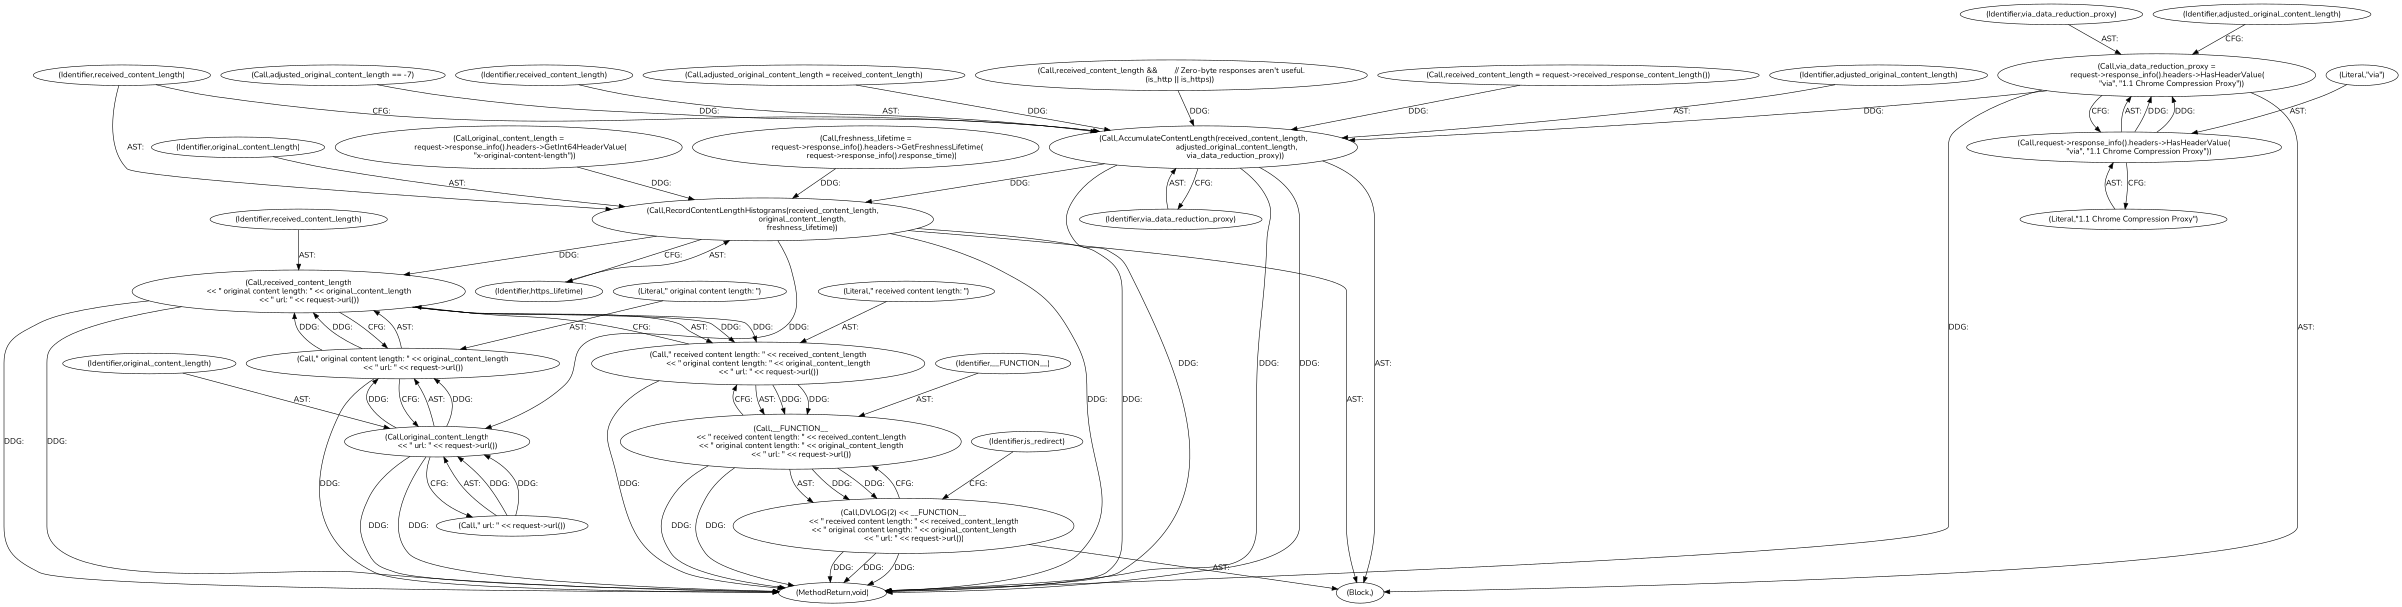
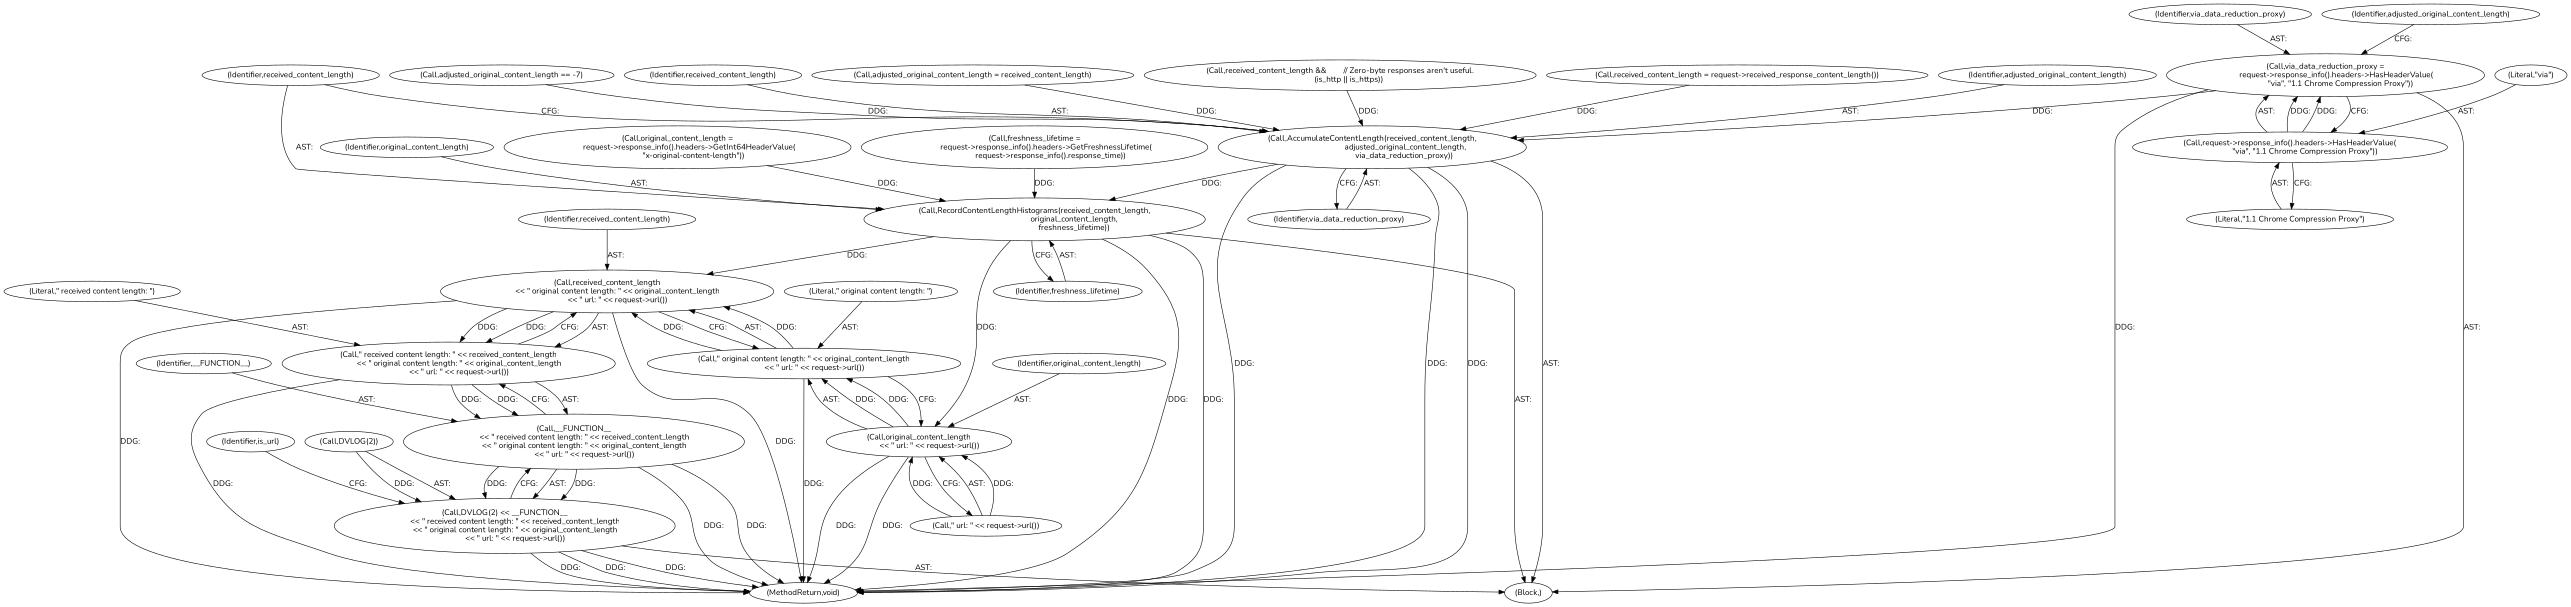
(539, 291) -> (1068, 291)
none -> (349, 442)
(1027, 442) -> (251, 442)
